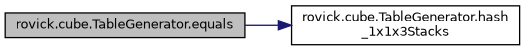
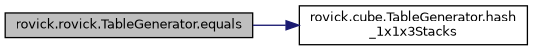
(125, 25) -> (129, 25)
